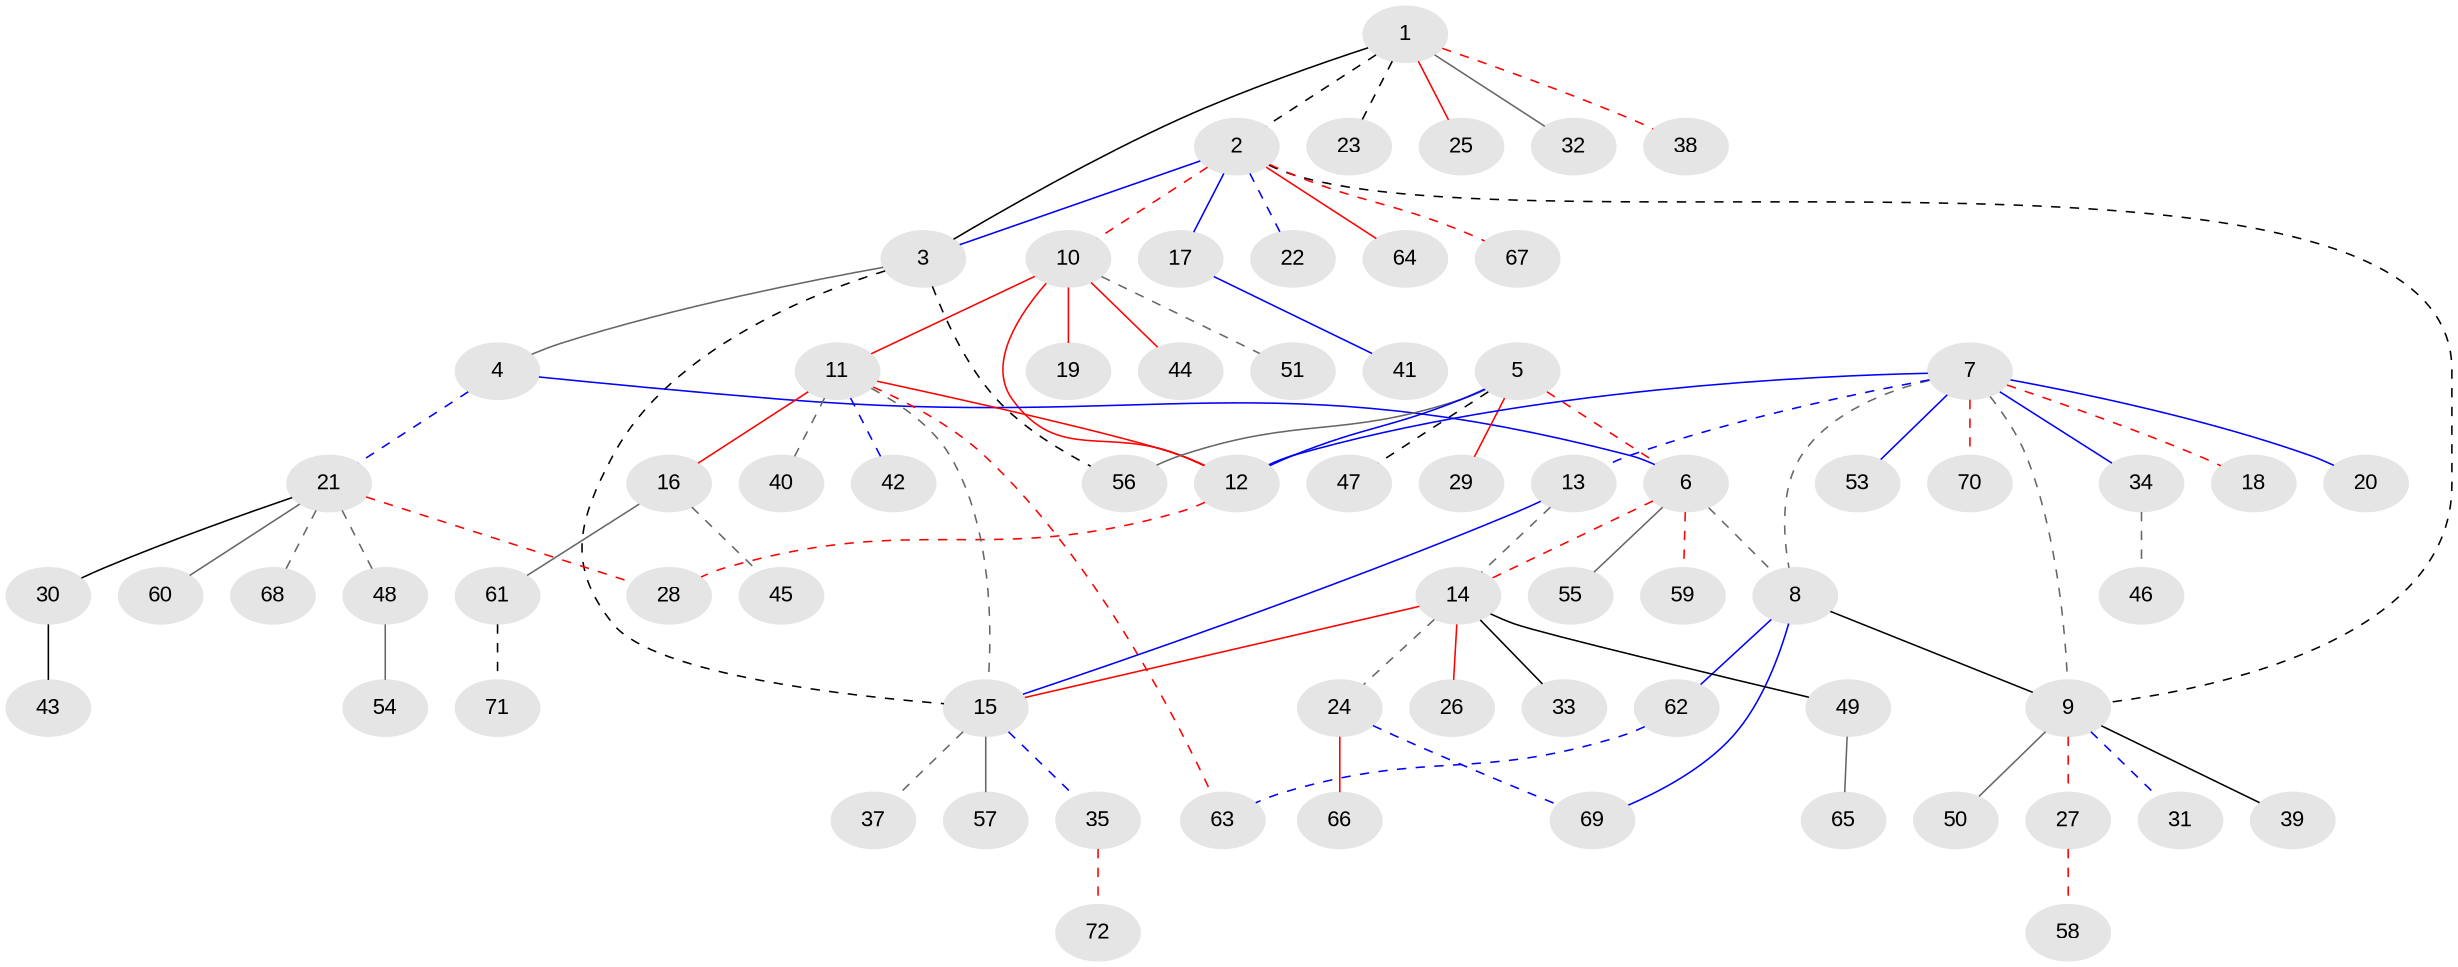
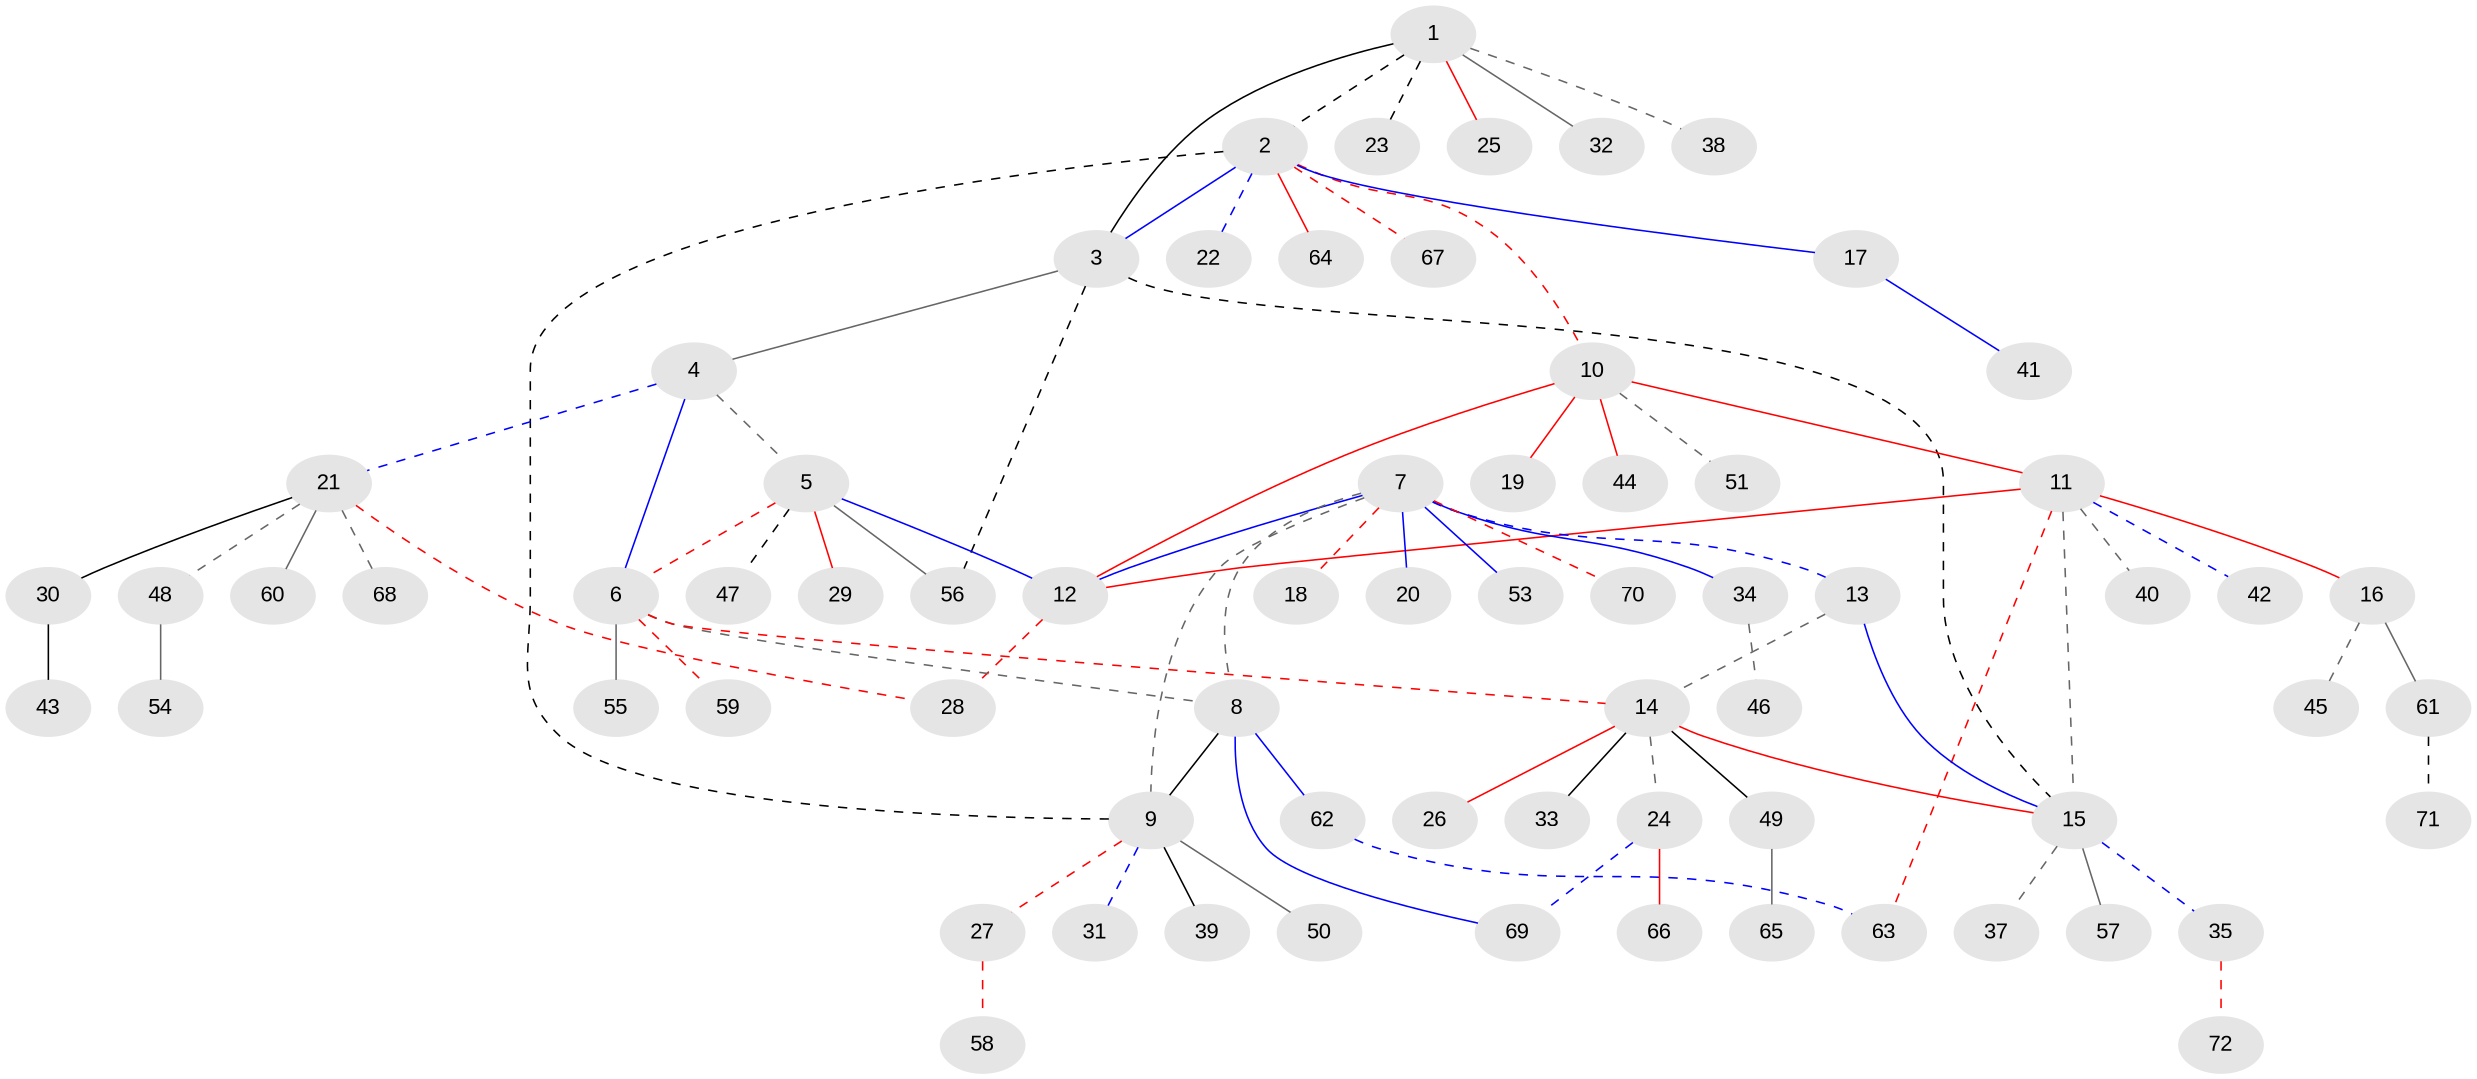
(1548, 86) -> (1577, 86)
none -> (750, 427)
